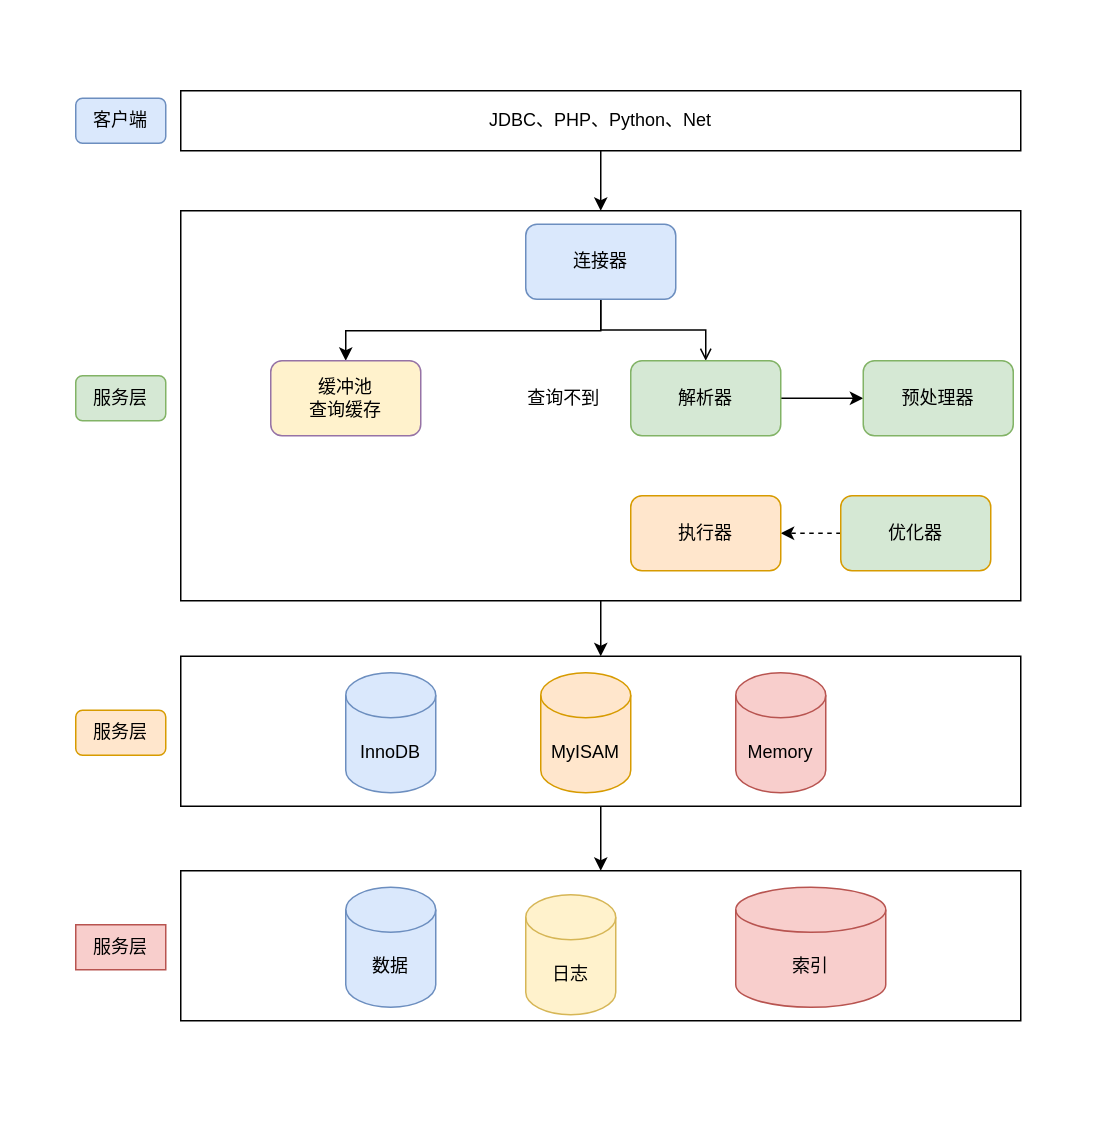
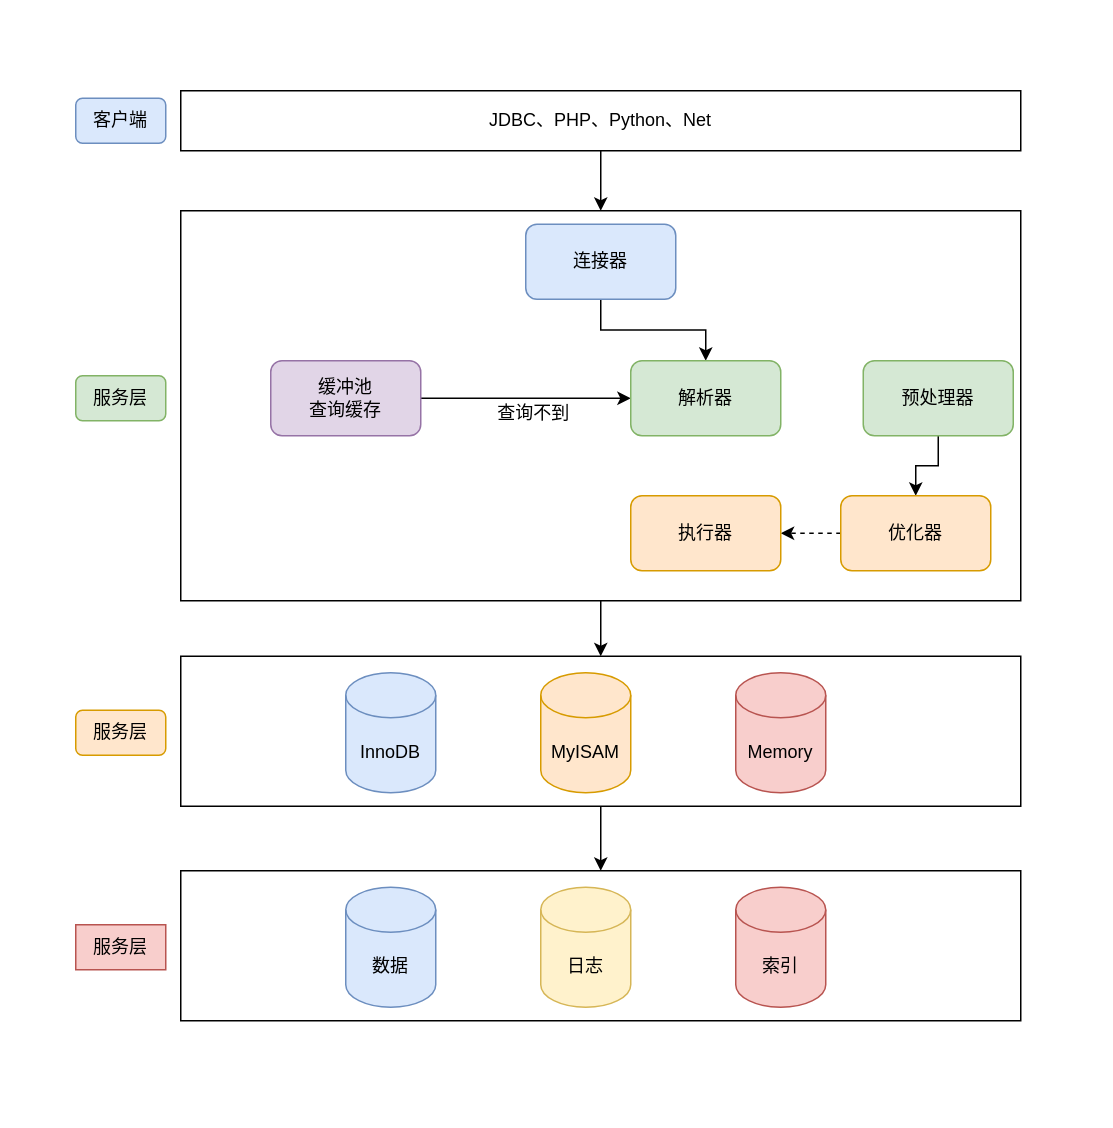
(463, 331) -> none
(706, 351) -> (706, 349)
(346, 398) -> (346, 398)
none -> (521, 398)
(563, 398) -> (533, 413)
(817, 398) -> none
none -> (932, 466)
(916, 533) -> (916, 533)
(811, 947) -> (781, 947)
(571, 955) -> (586, 947)
